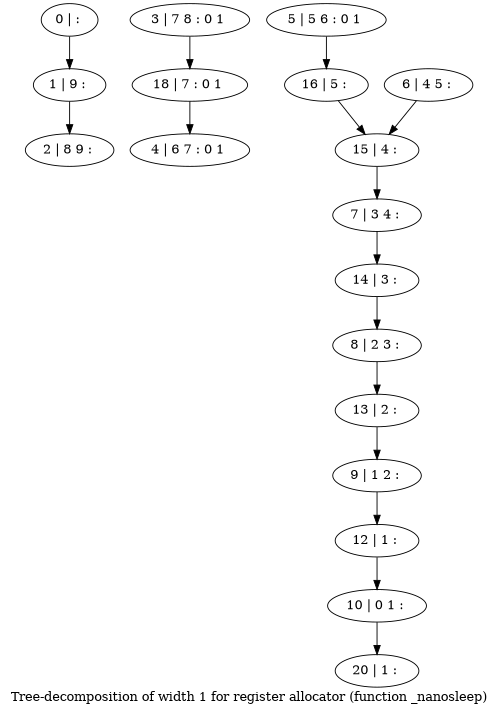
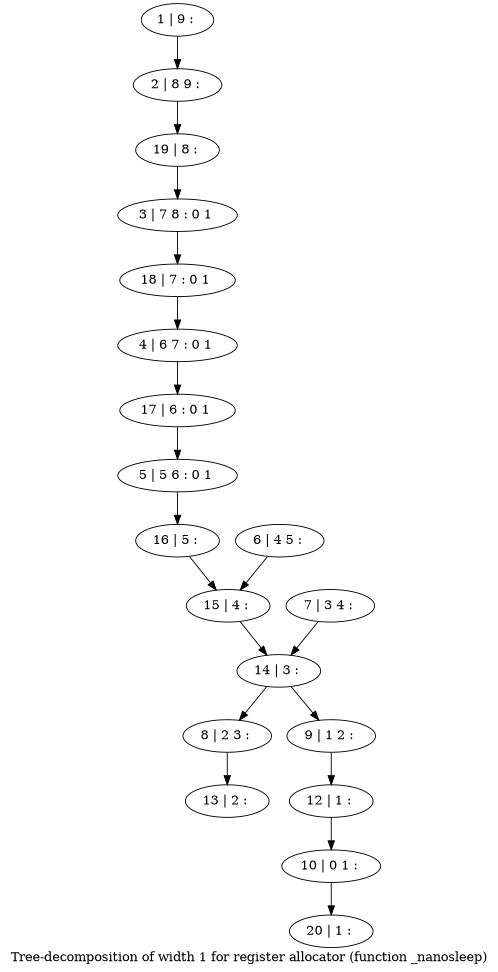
(70, 20) -> none
none -> (178, 150)
(377, 178) -> (251, 635)
none -> (178, 410)
(377, 439) -> (302, 700)
